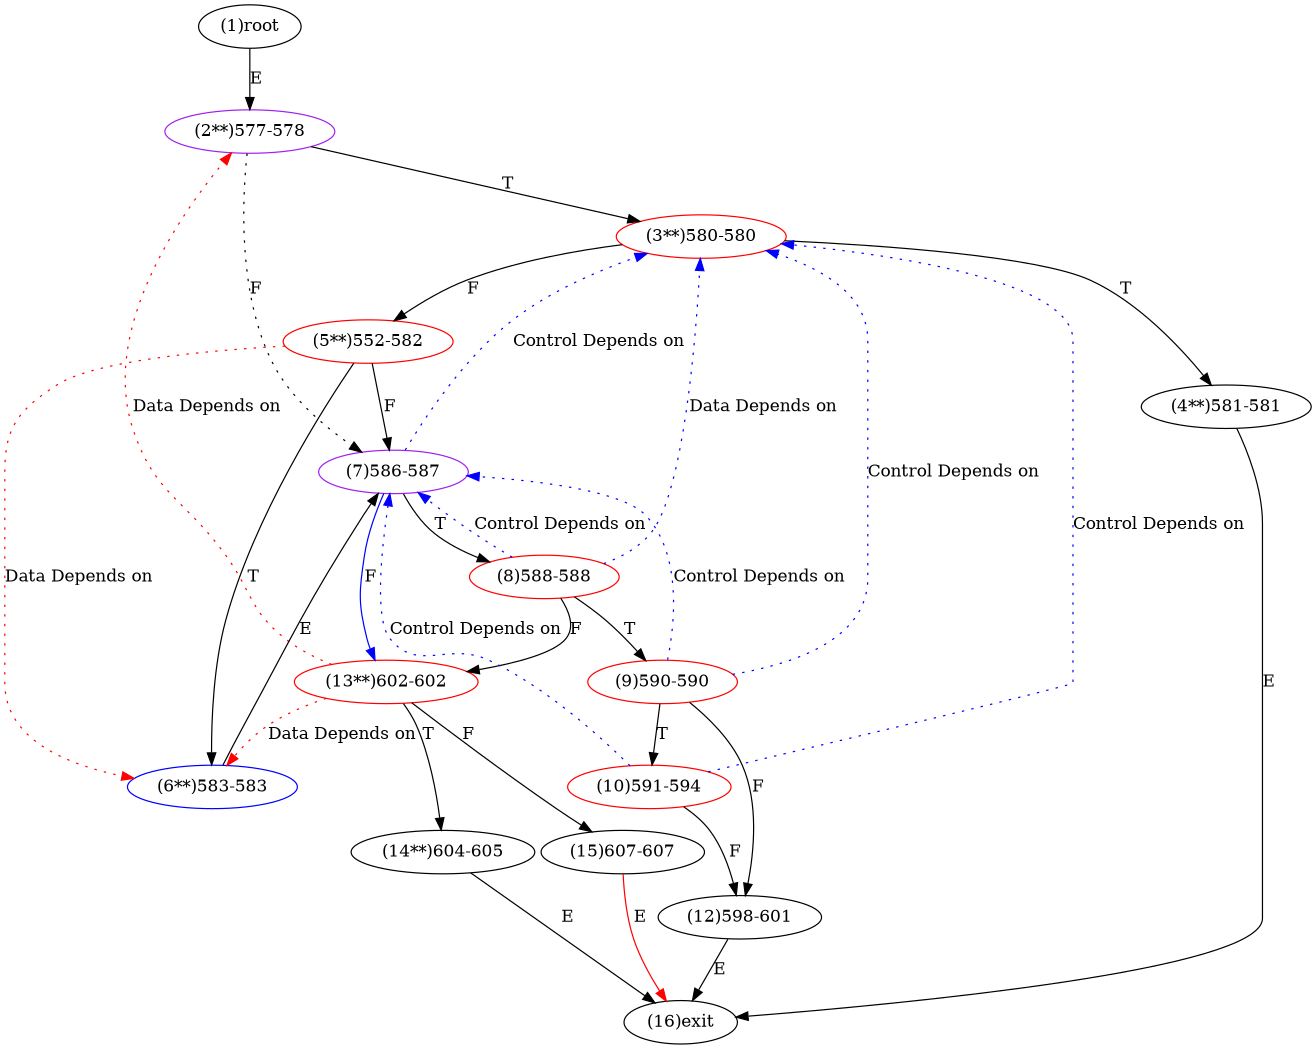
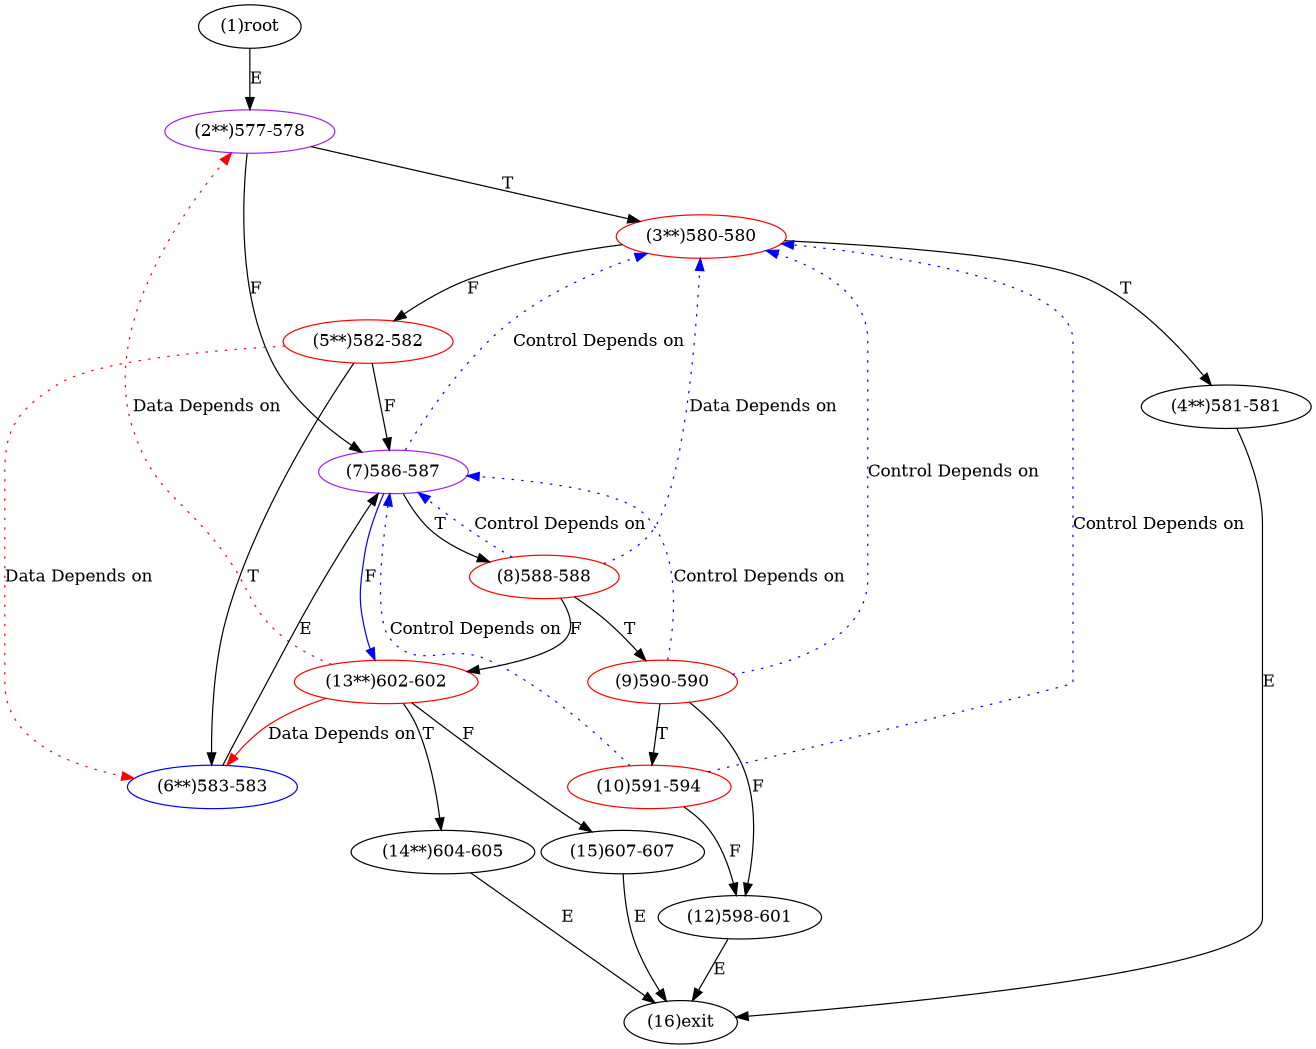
(256, 317) -> (256, 317)
(368, 342) -> (368, 342)
(276, 720) -> (276, 720)
(633, 935) -> (633, 935)
